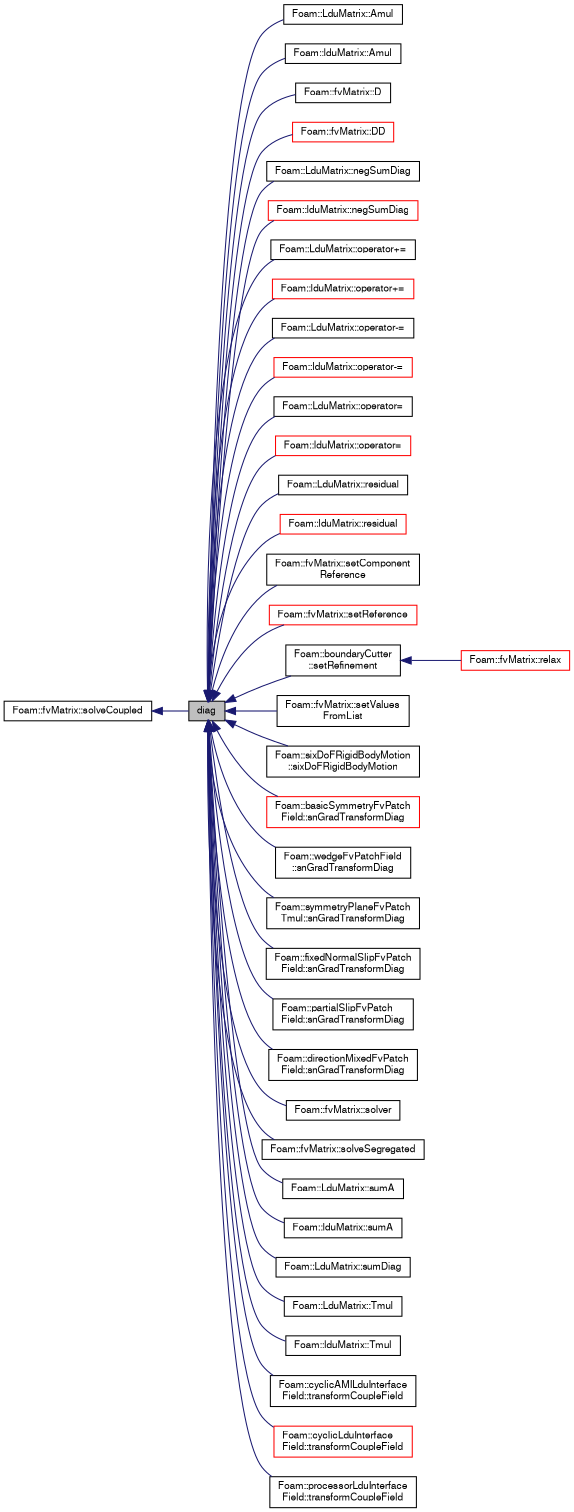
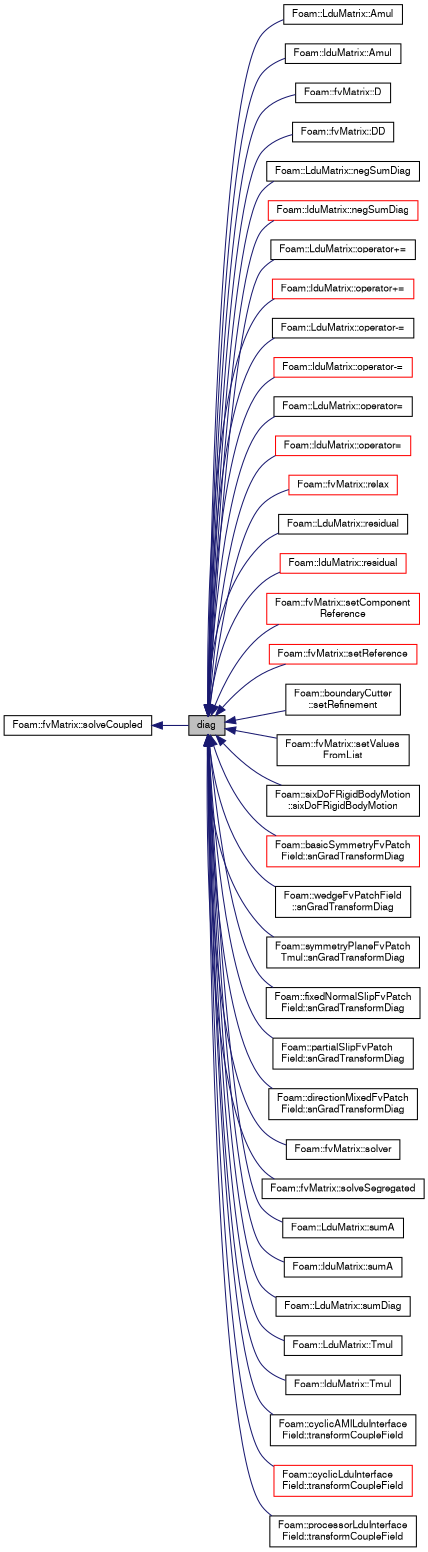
(343, 132) -> (343, 132)
(343, 570) -> (343, 609)
(436, 660) -> (234, 569)
